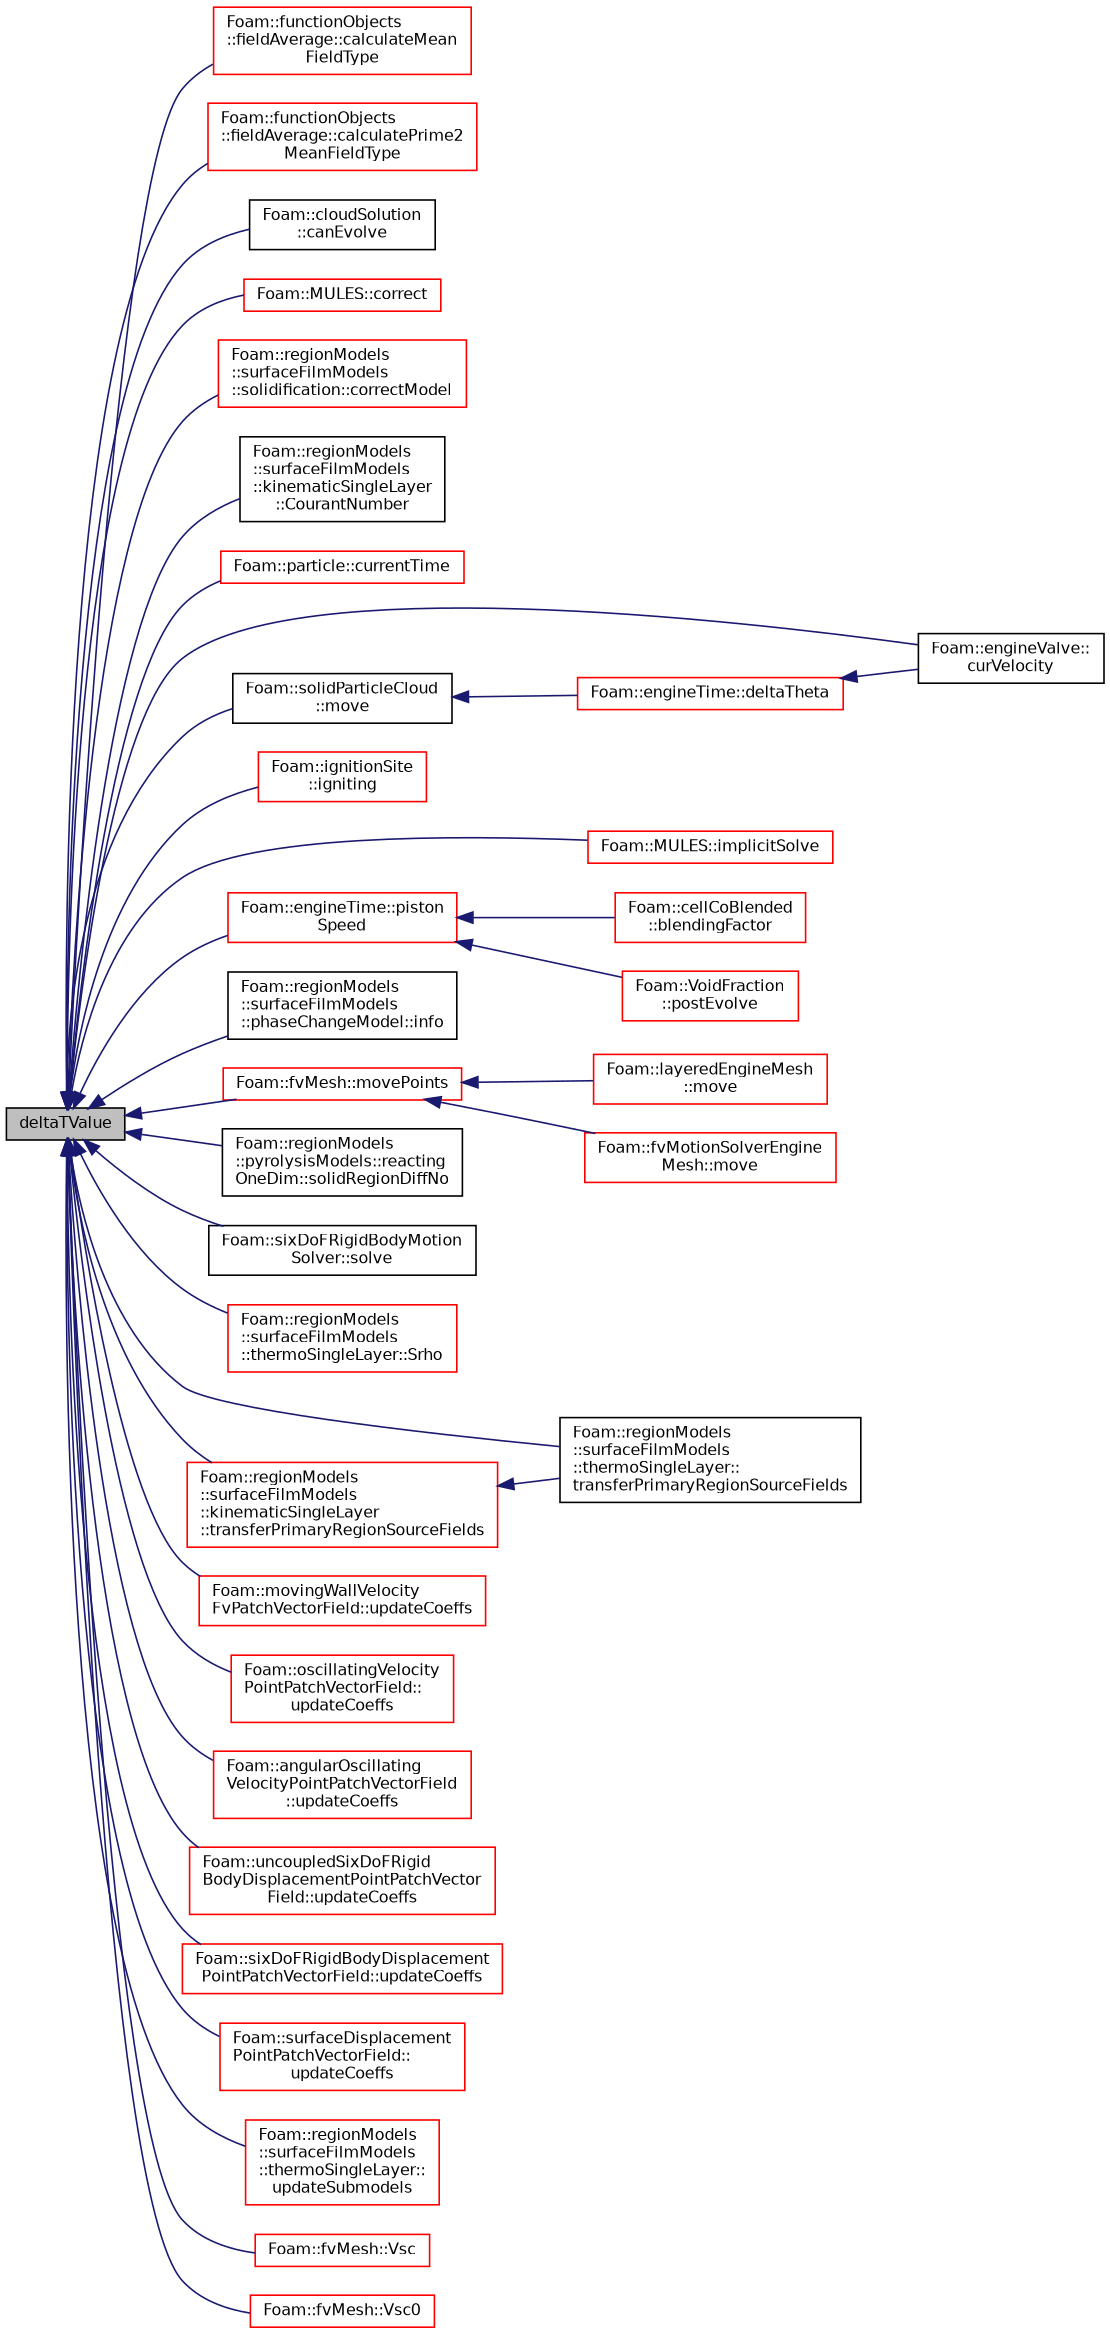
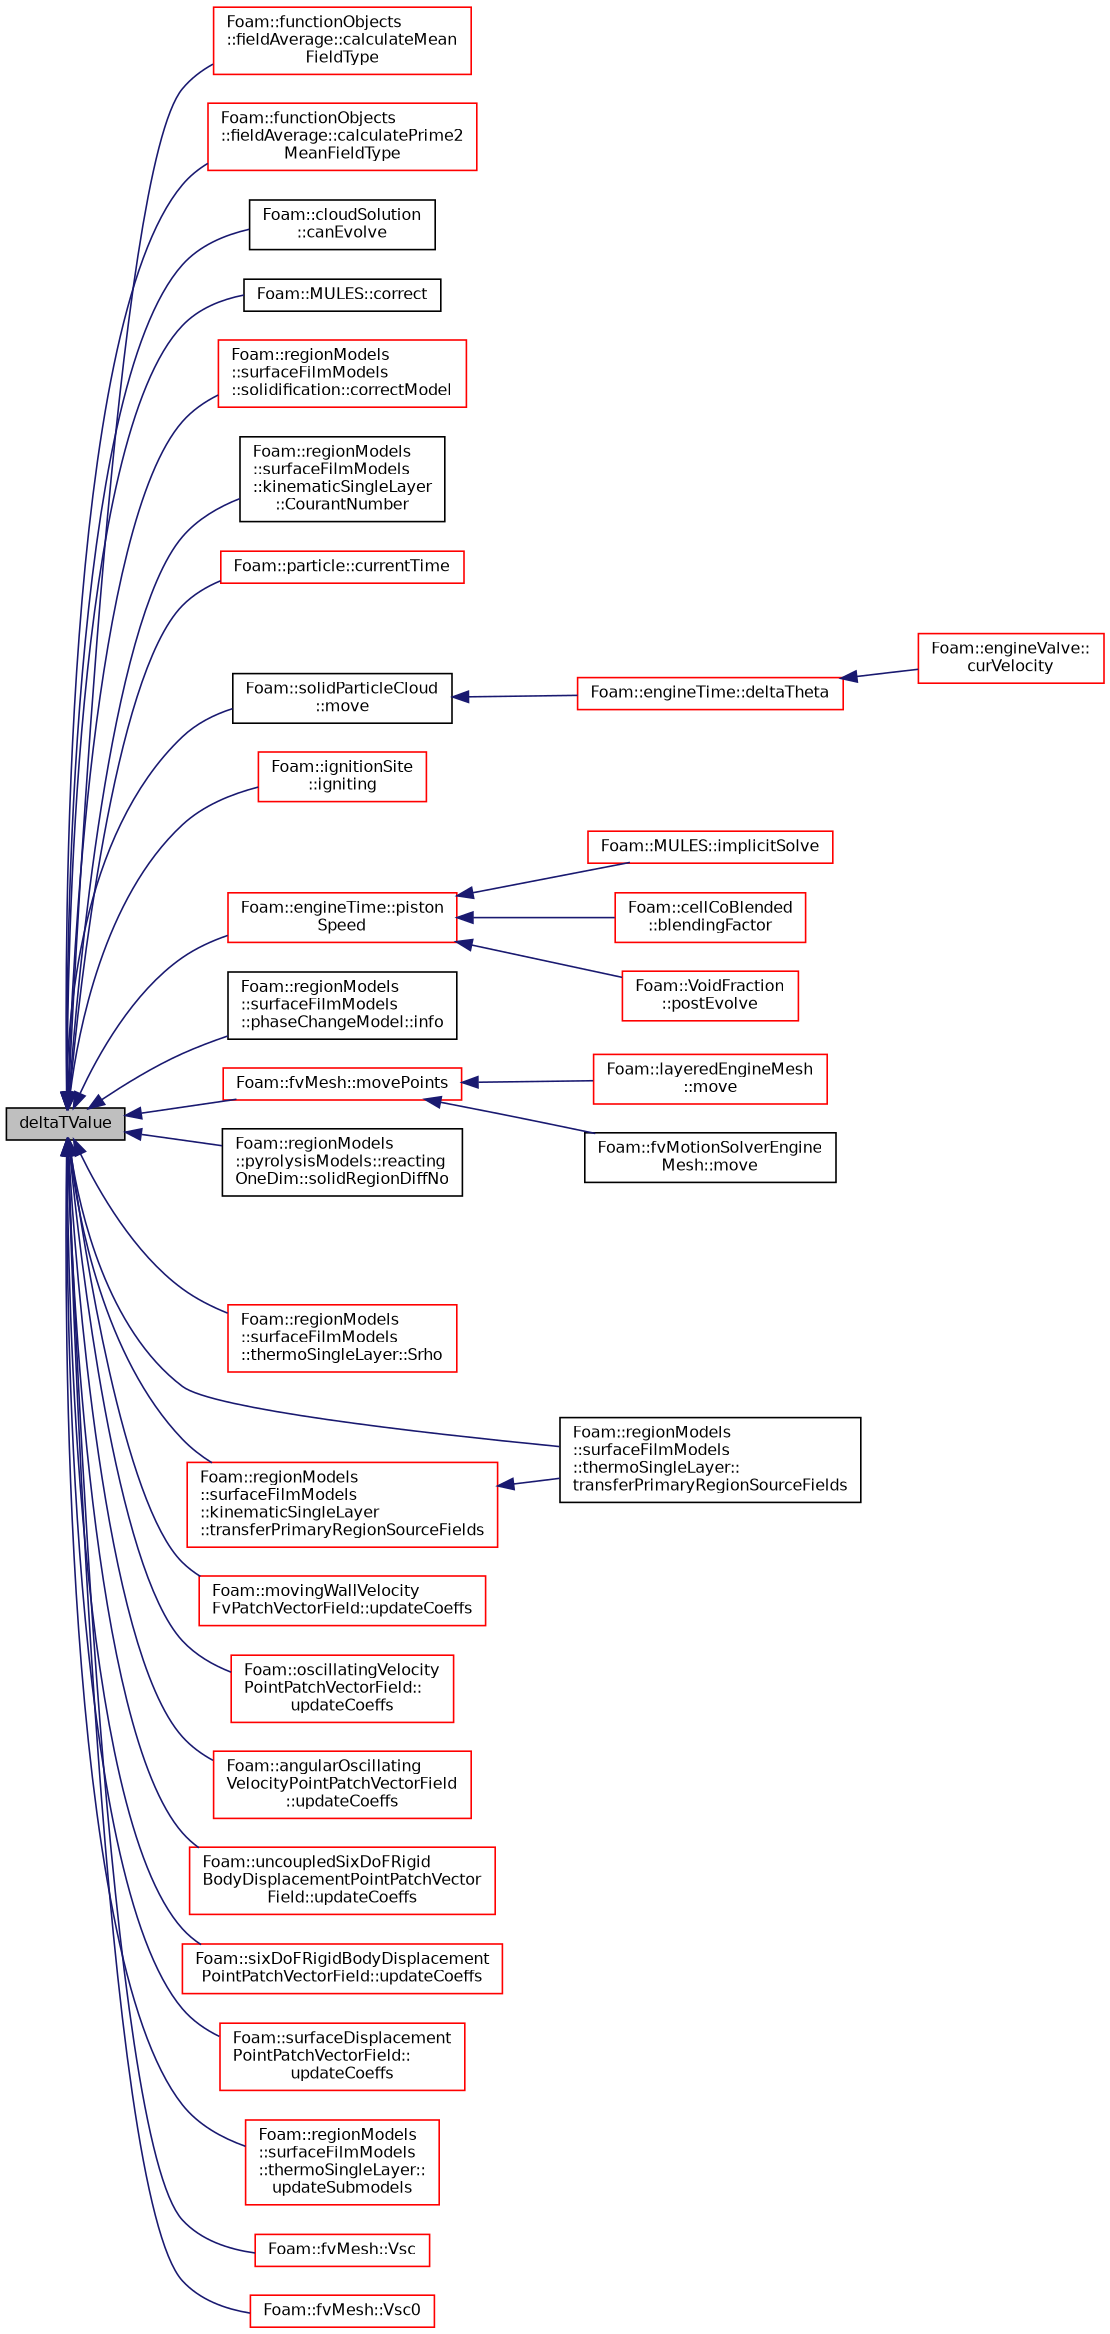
(342, 295) -> (342, 295)
(320, 615) -> none
(1011, 658) -> (1011, 658)
(259, 852) -> (551, 878)
(710, 1158) -> (710, 1158)
(342, 1250) -> none
